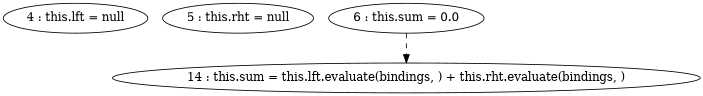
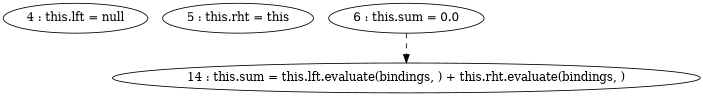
(238, 18) -> (238, 18)
